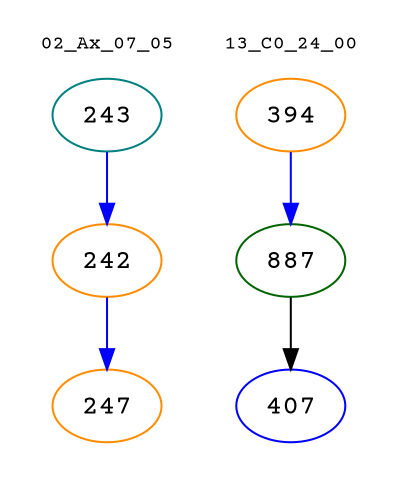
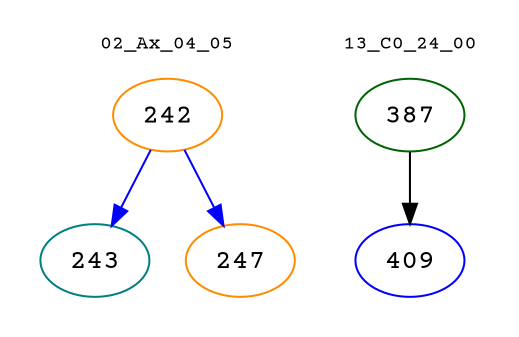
(108, 43) -> (168, 43)
(291, 115) -> none
(107, 178) -> (136, 179)
(291, 261) -> (410, 115)
(291, 406) -> (410, 261)
